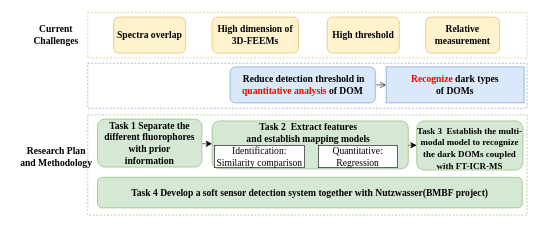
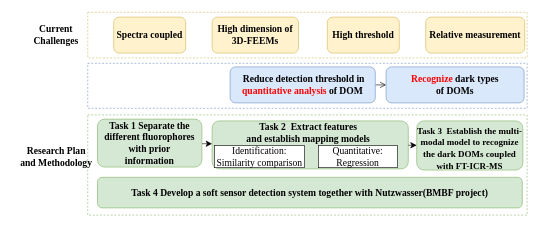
(150, 35) -> (150, 35)
(463, 35) -> (475, 35)
(455, 85) -> (455, 85)
